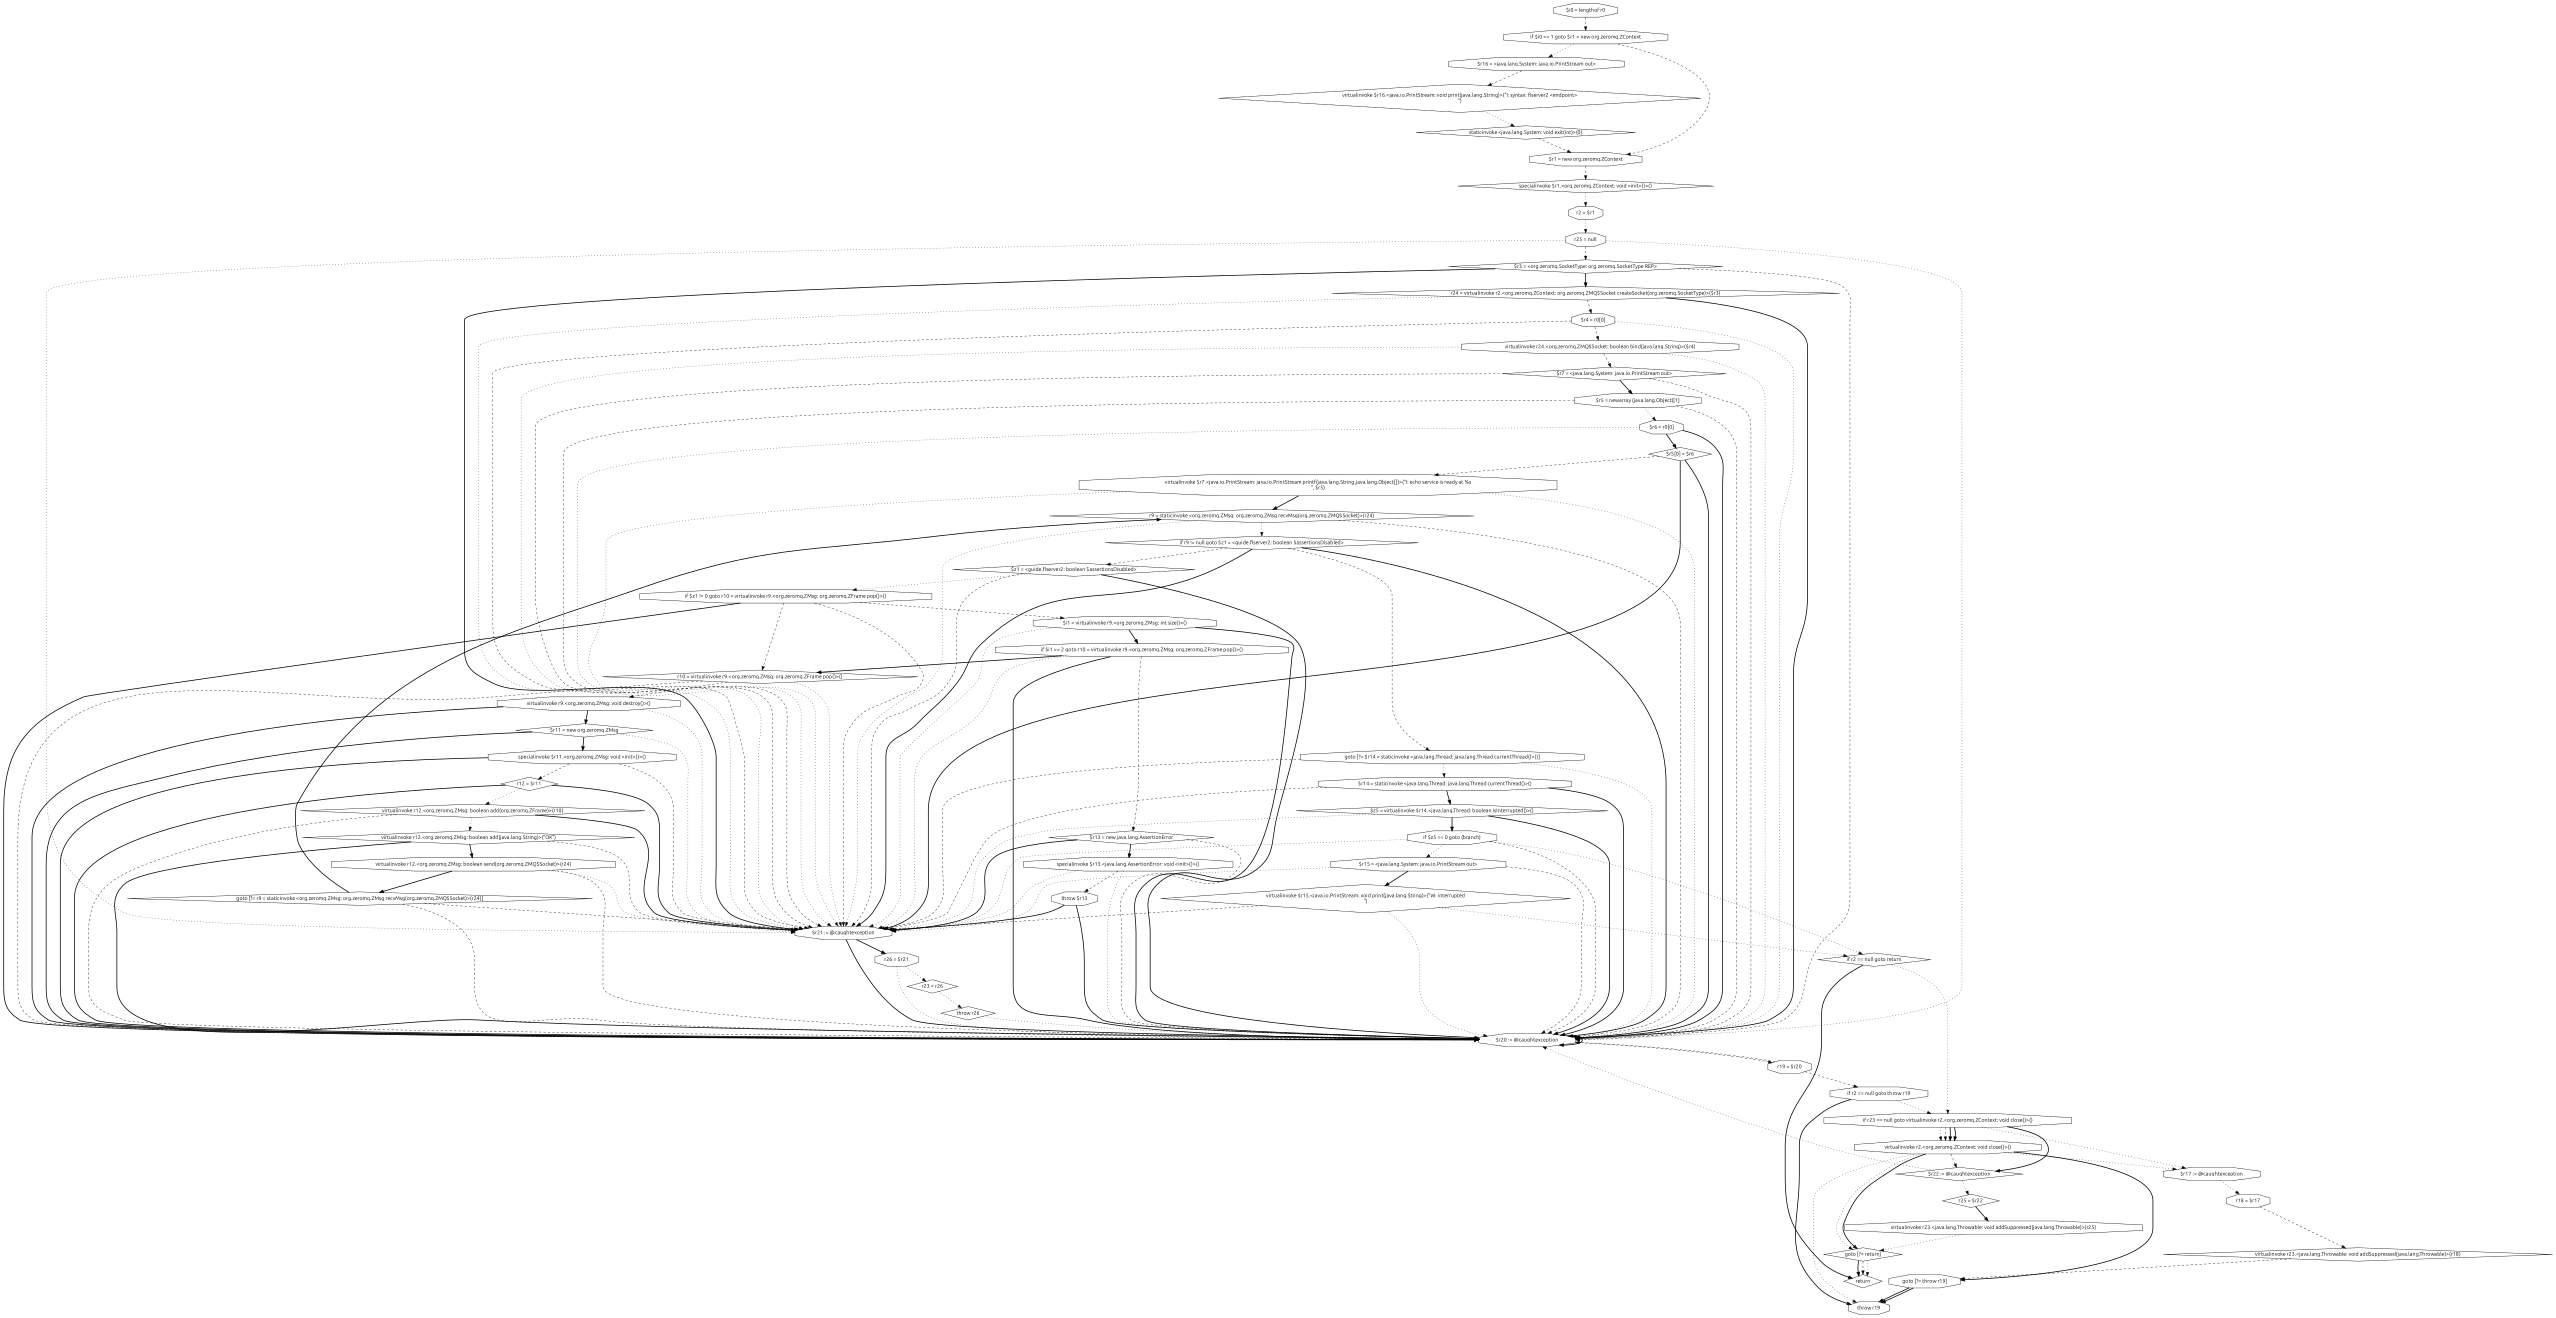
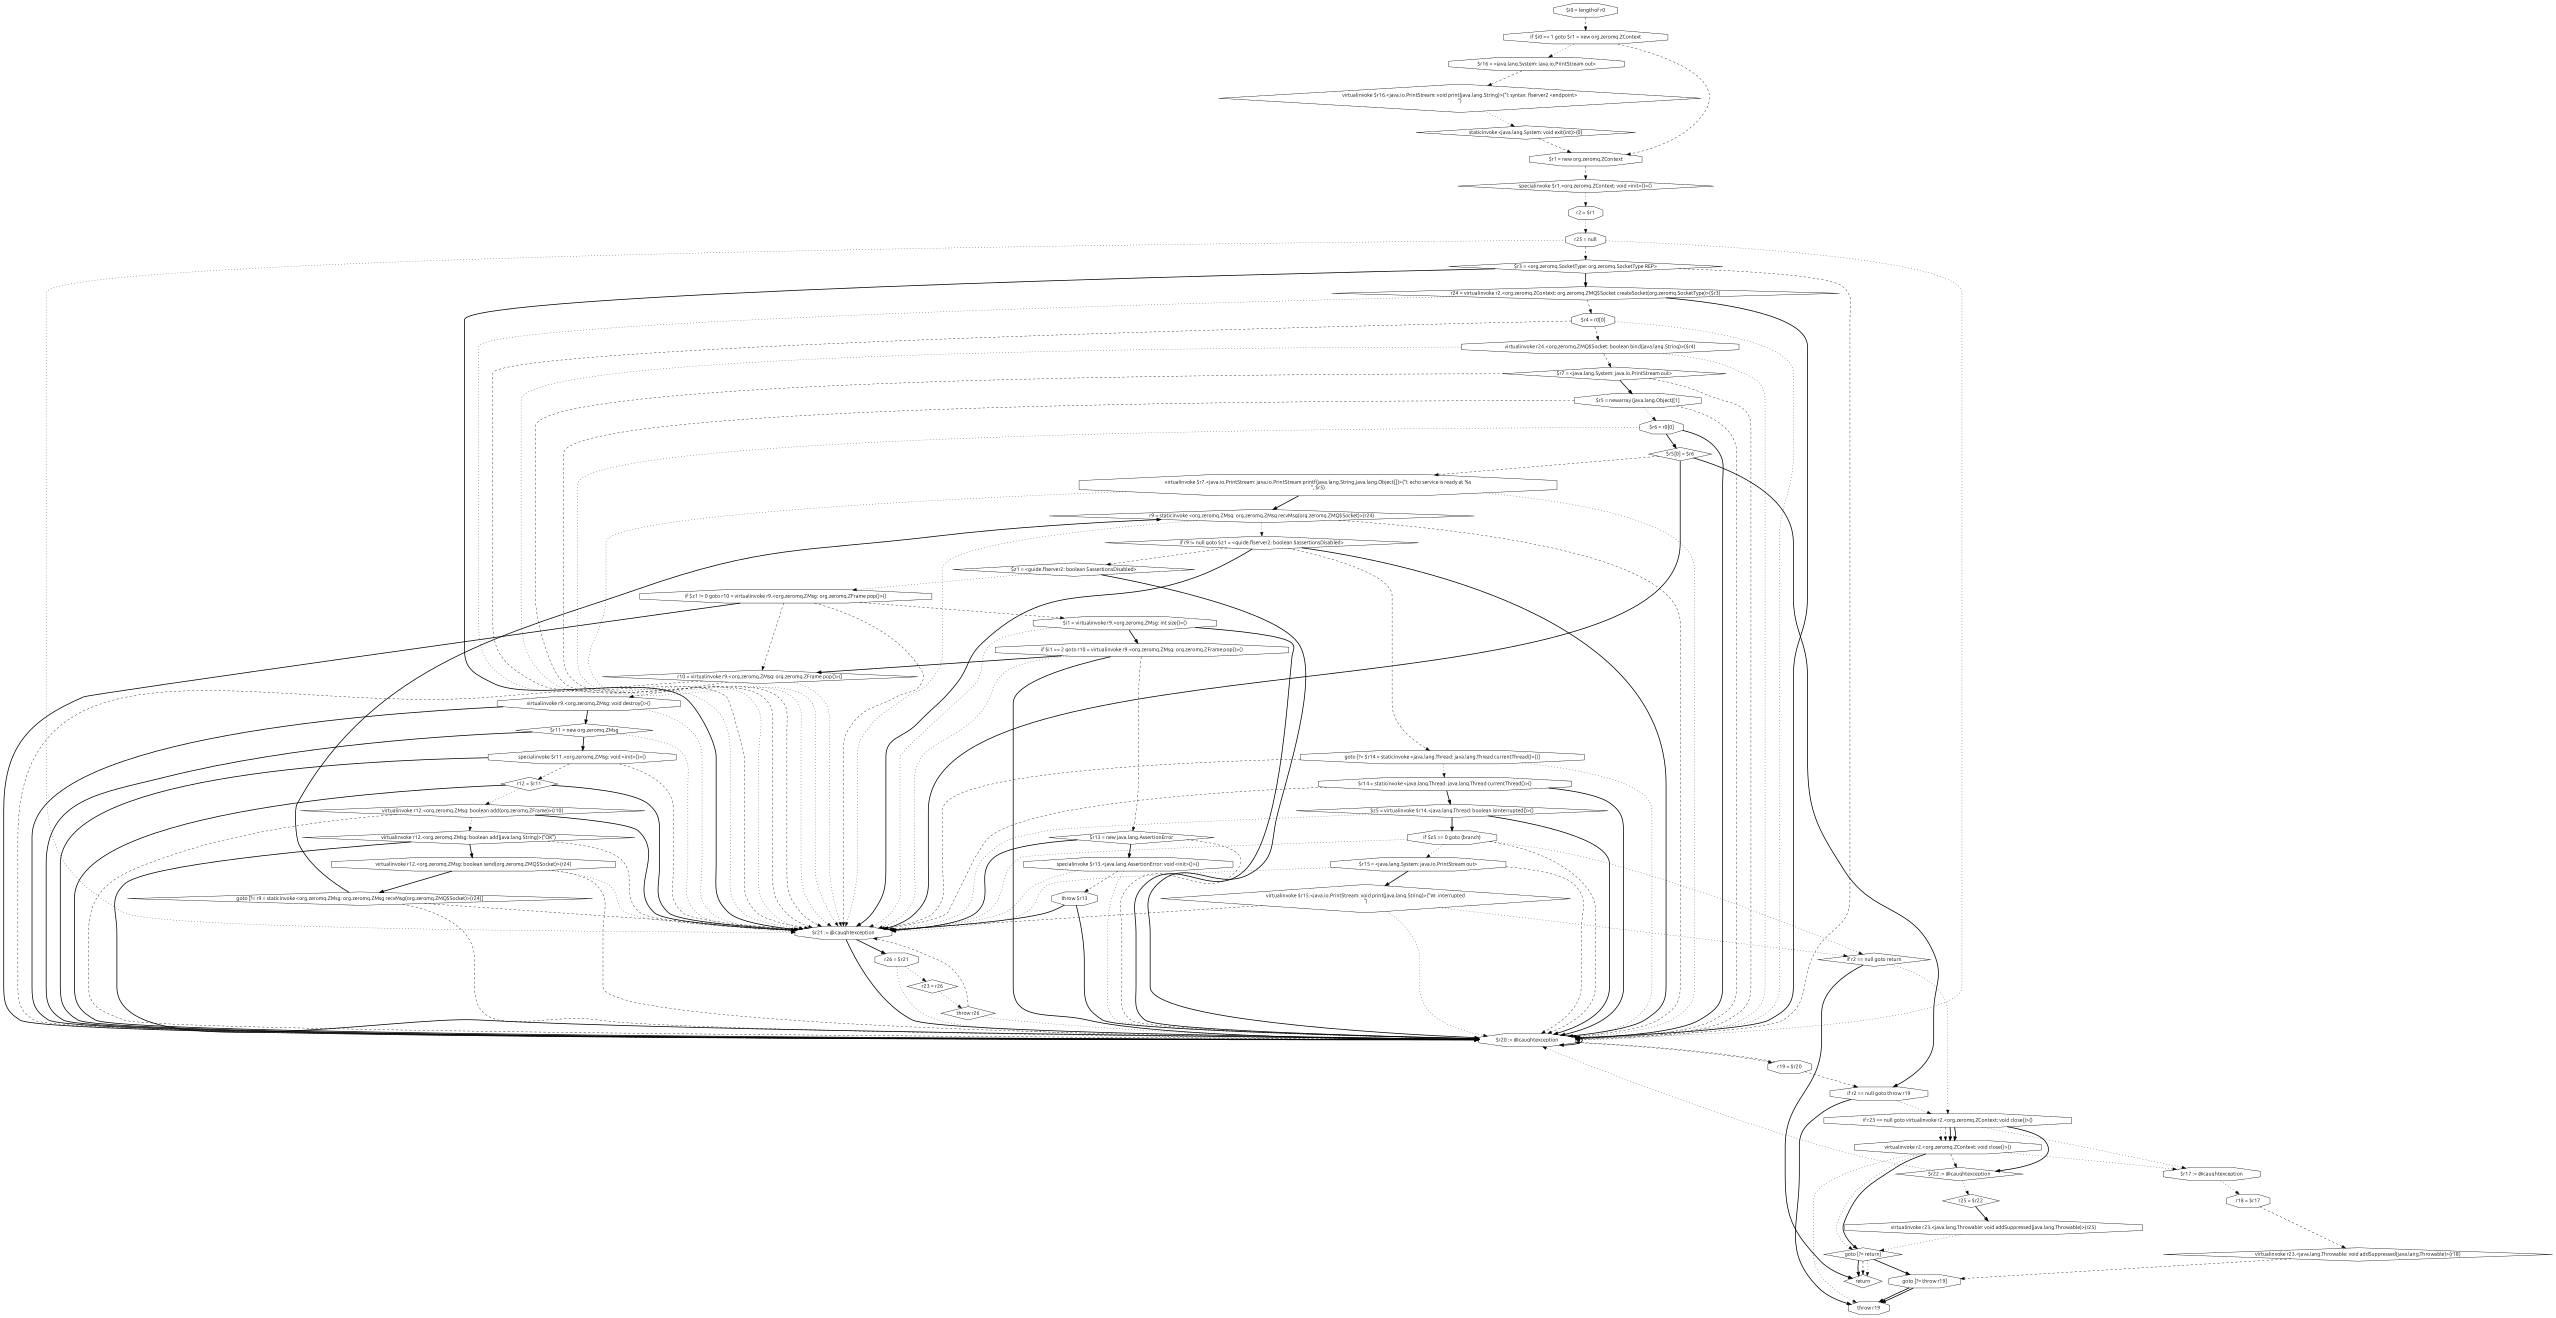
(891, 716) -> (935, 959)
(1708, 796) -> (1808, 777)
(2149, 1238) -> (1890, 1266)
